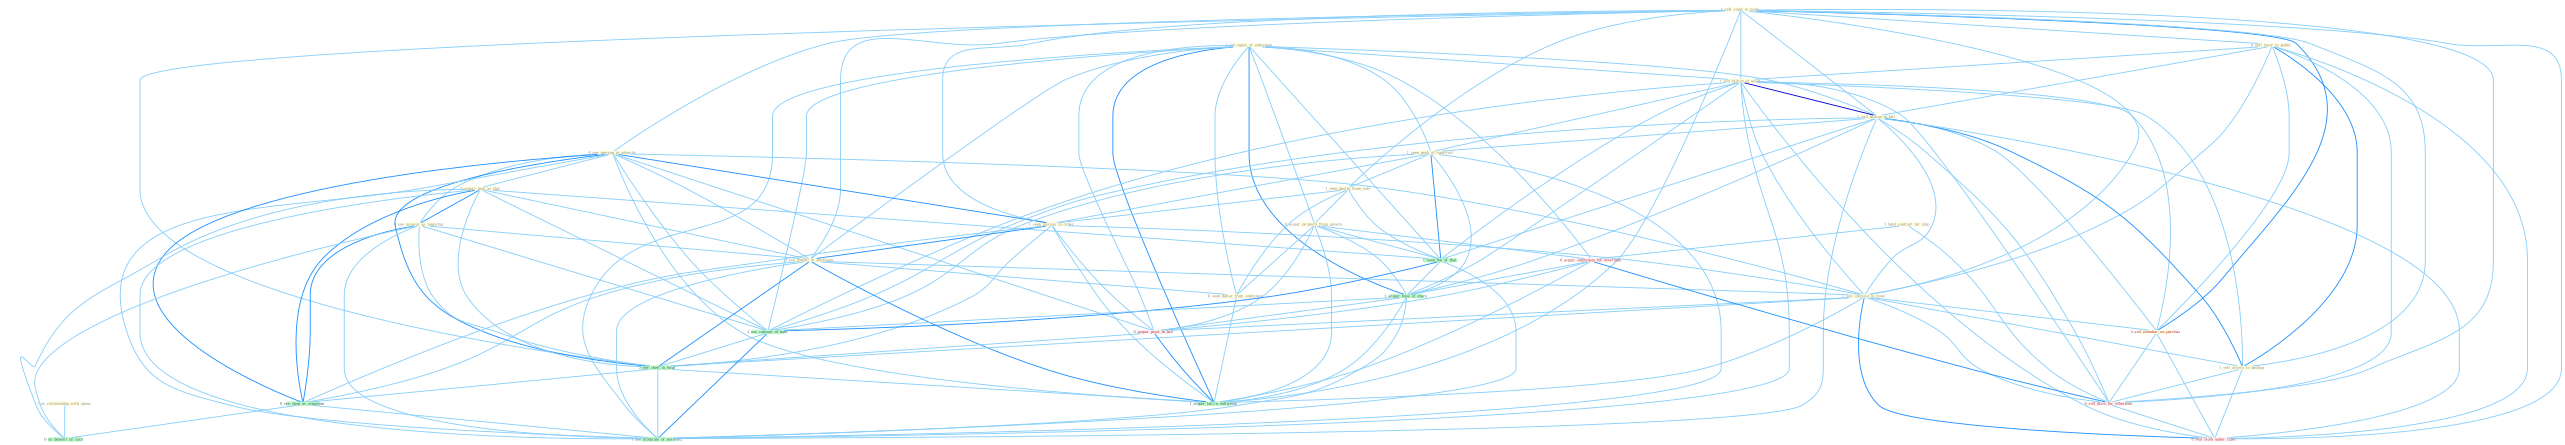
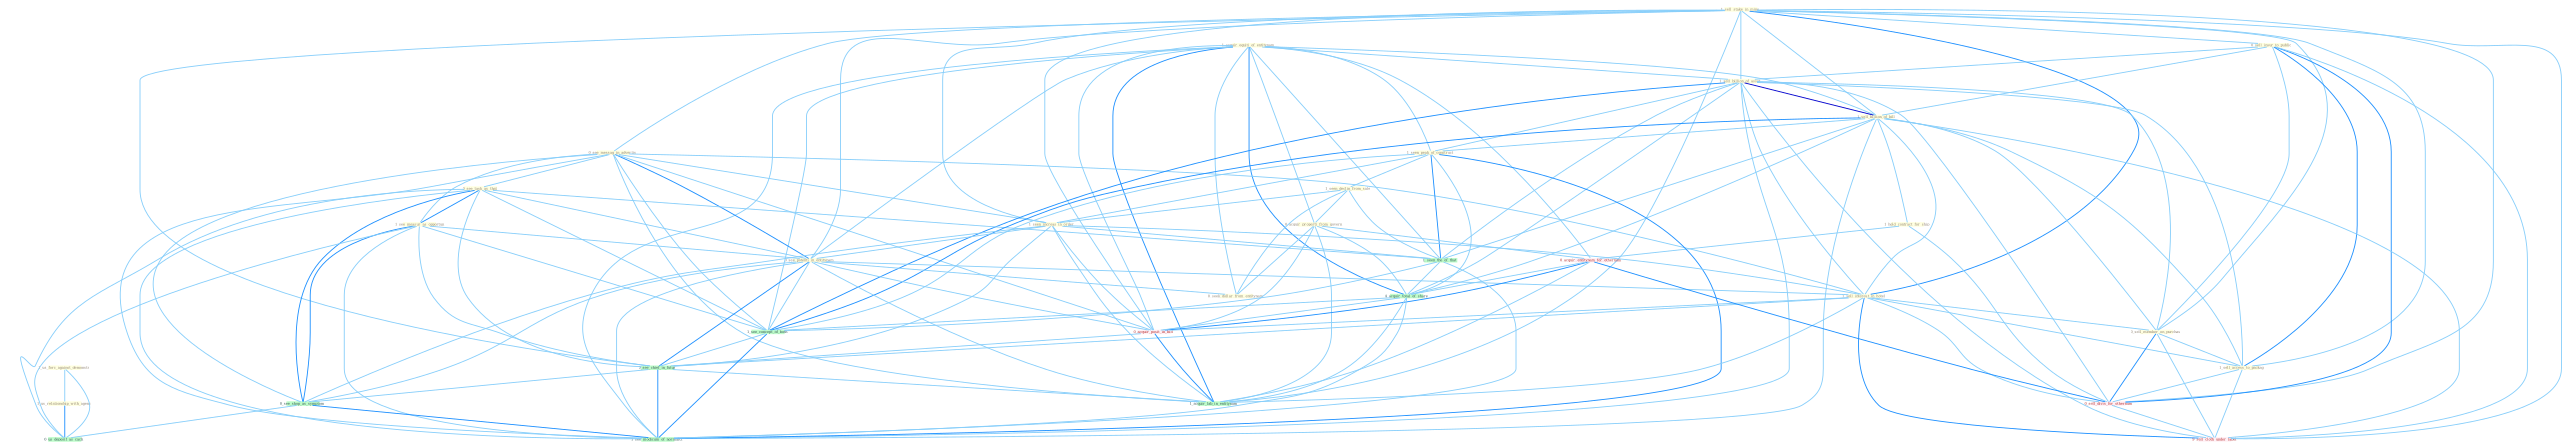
(1249, 45) -> (1249, 45)
(1539, 51) -> (1166, 36)
(2110, 98) -> (2110, 98)
(2326, 102) -> (2326, 102)
(1234, 154) -> (1234, 154)
(1329, 155) -> (1329, 155)
(480, 189) -> (480, 189)
(833, 189) -> (833, 189)
(2086, 191) -> (2086, 191)
(295, 196) -> (295, 196)
(709, 201) -> (709, 201)
(2105, 222) -> none
(420, 224) -> (420, 224)
(2016, 241) -> (1895, 170)
(931, 242) -> (931, 242)
(1393, 246) -> (1246, 242)
(407, 265) -> none
none -> (789, 296)
(1407, 296) -> (1407, 296)
none -> (981, 298)
(1244, 300) -> (1244, 300)
(2391, 302) -> (2391, 302)
(1368, 308) -> (1368, 308)
(2157, 332) -> (2157, 332)
(1225, 350) -> none
none -> (2200, 350)
(1002, 353) -> (1002, 353)
none -> (65, 368)
(2133, 368) -> (2133, 368)
(658, 404) -> (658, 404)
(1471, 411) -> (1471, 411)
(65, 421) -> (65, 421)
(480, 421) -> (480, 421)
(2215, 439) -> (2215, 439)
